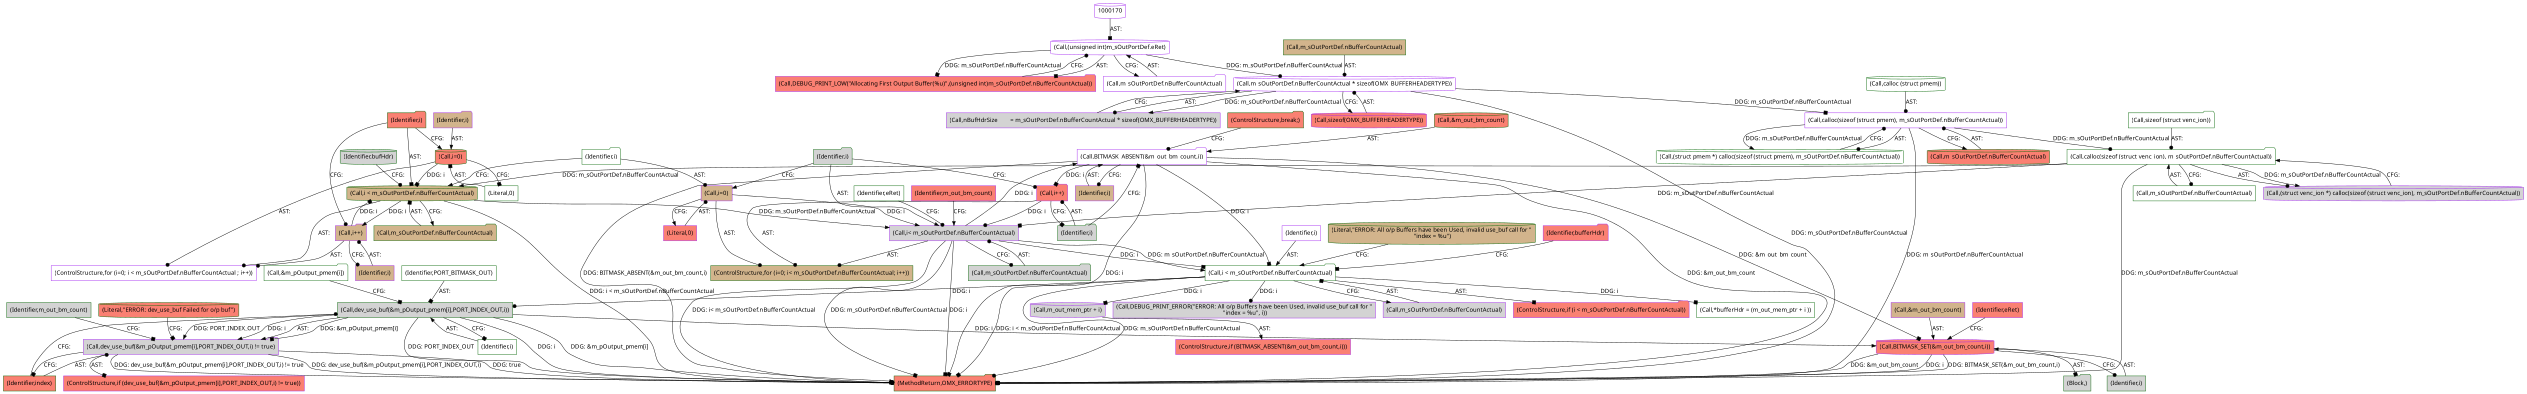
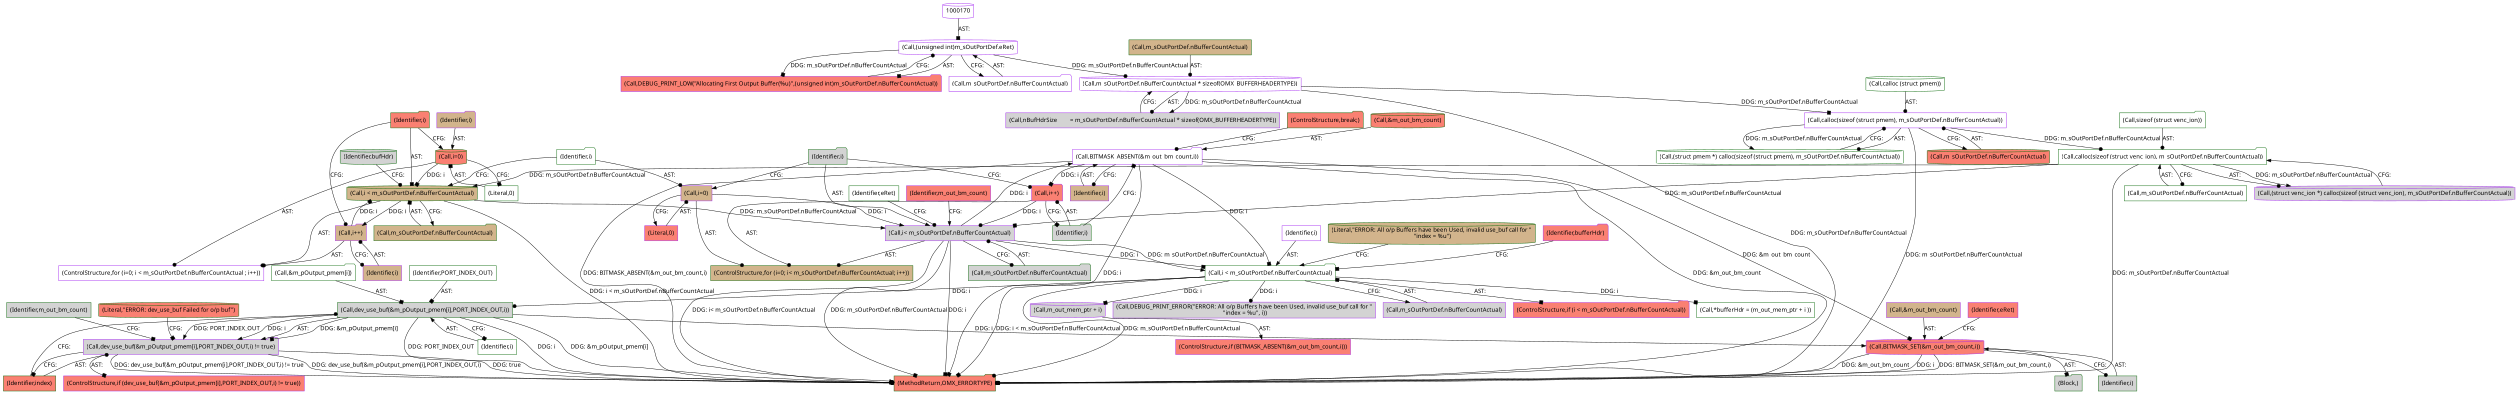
(1369, 120) -> none
(449, 273) -> (453, 273)
(380, 291) -> (382, 291)
